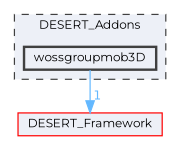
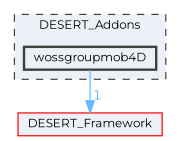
(90, 58) -> (90, 58)
